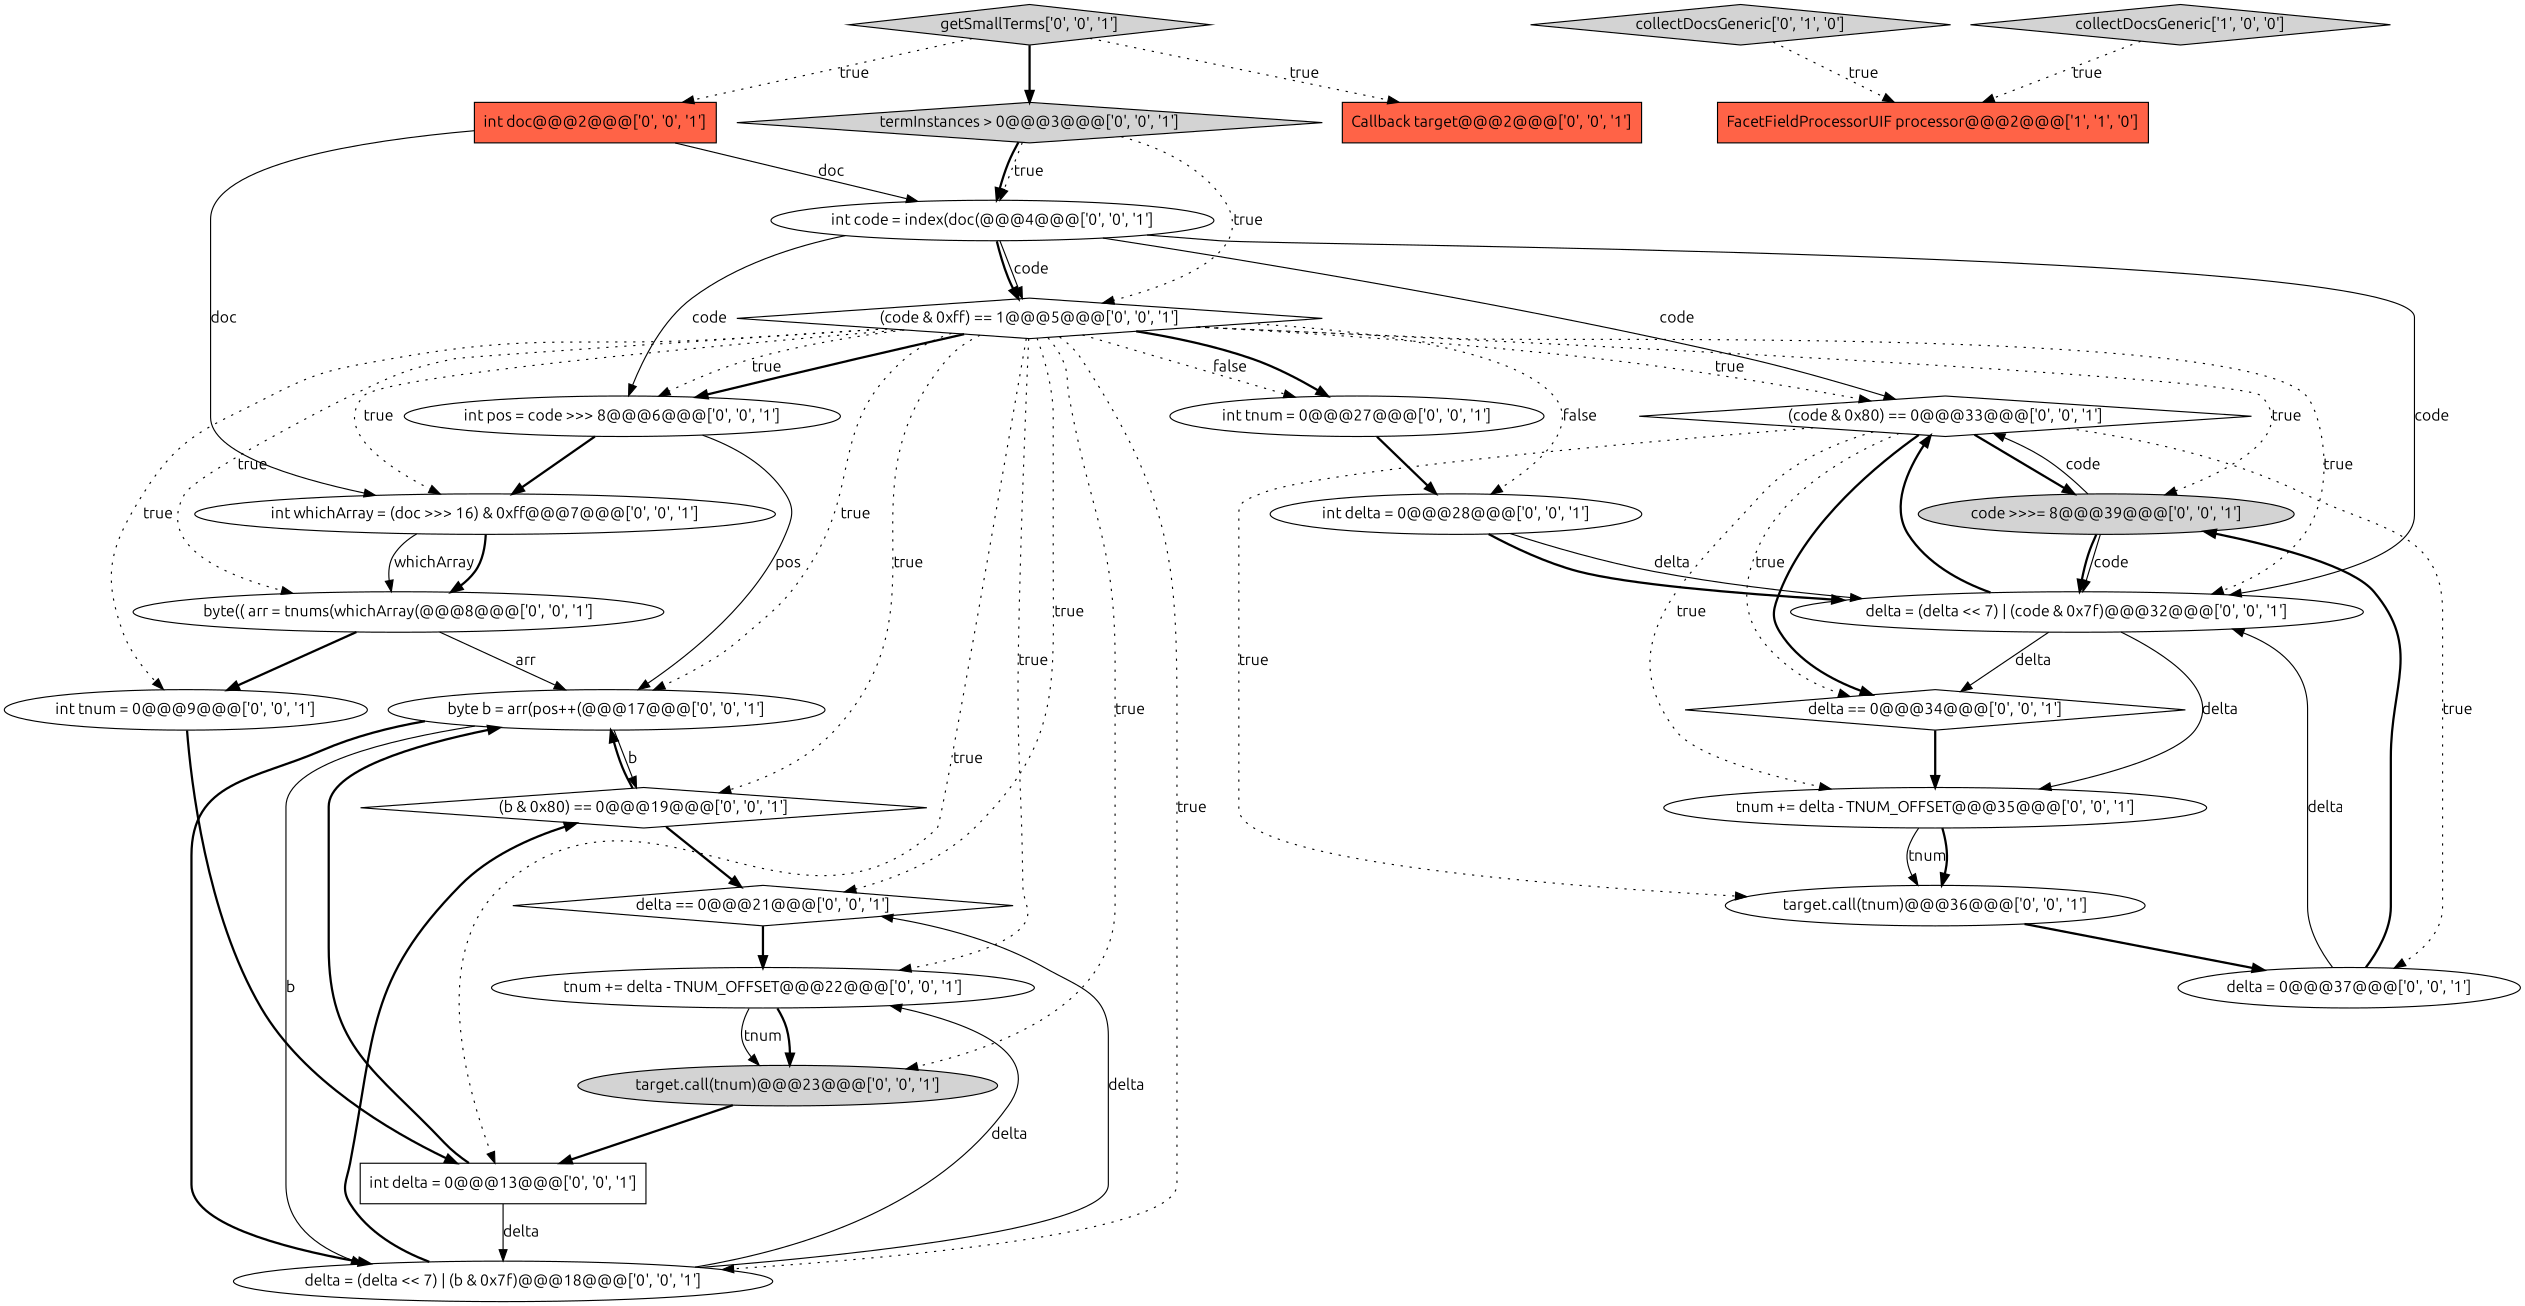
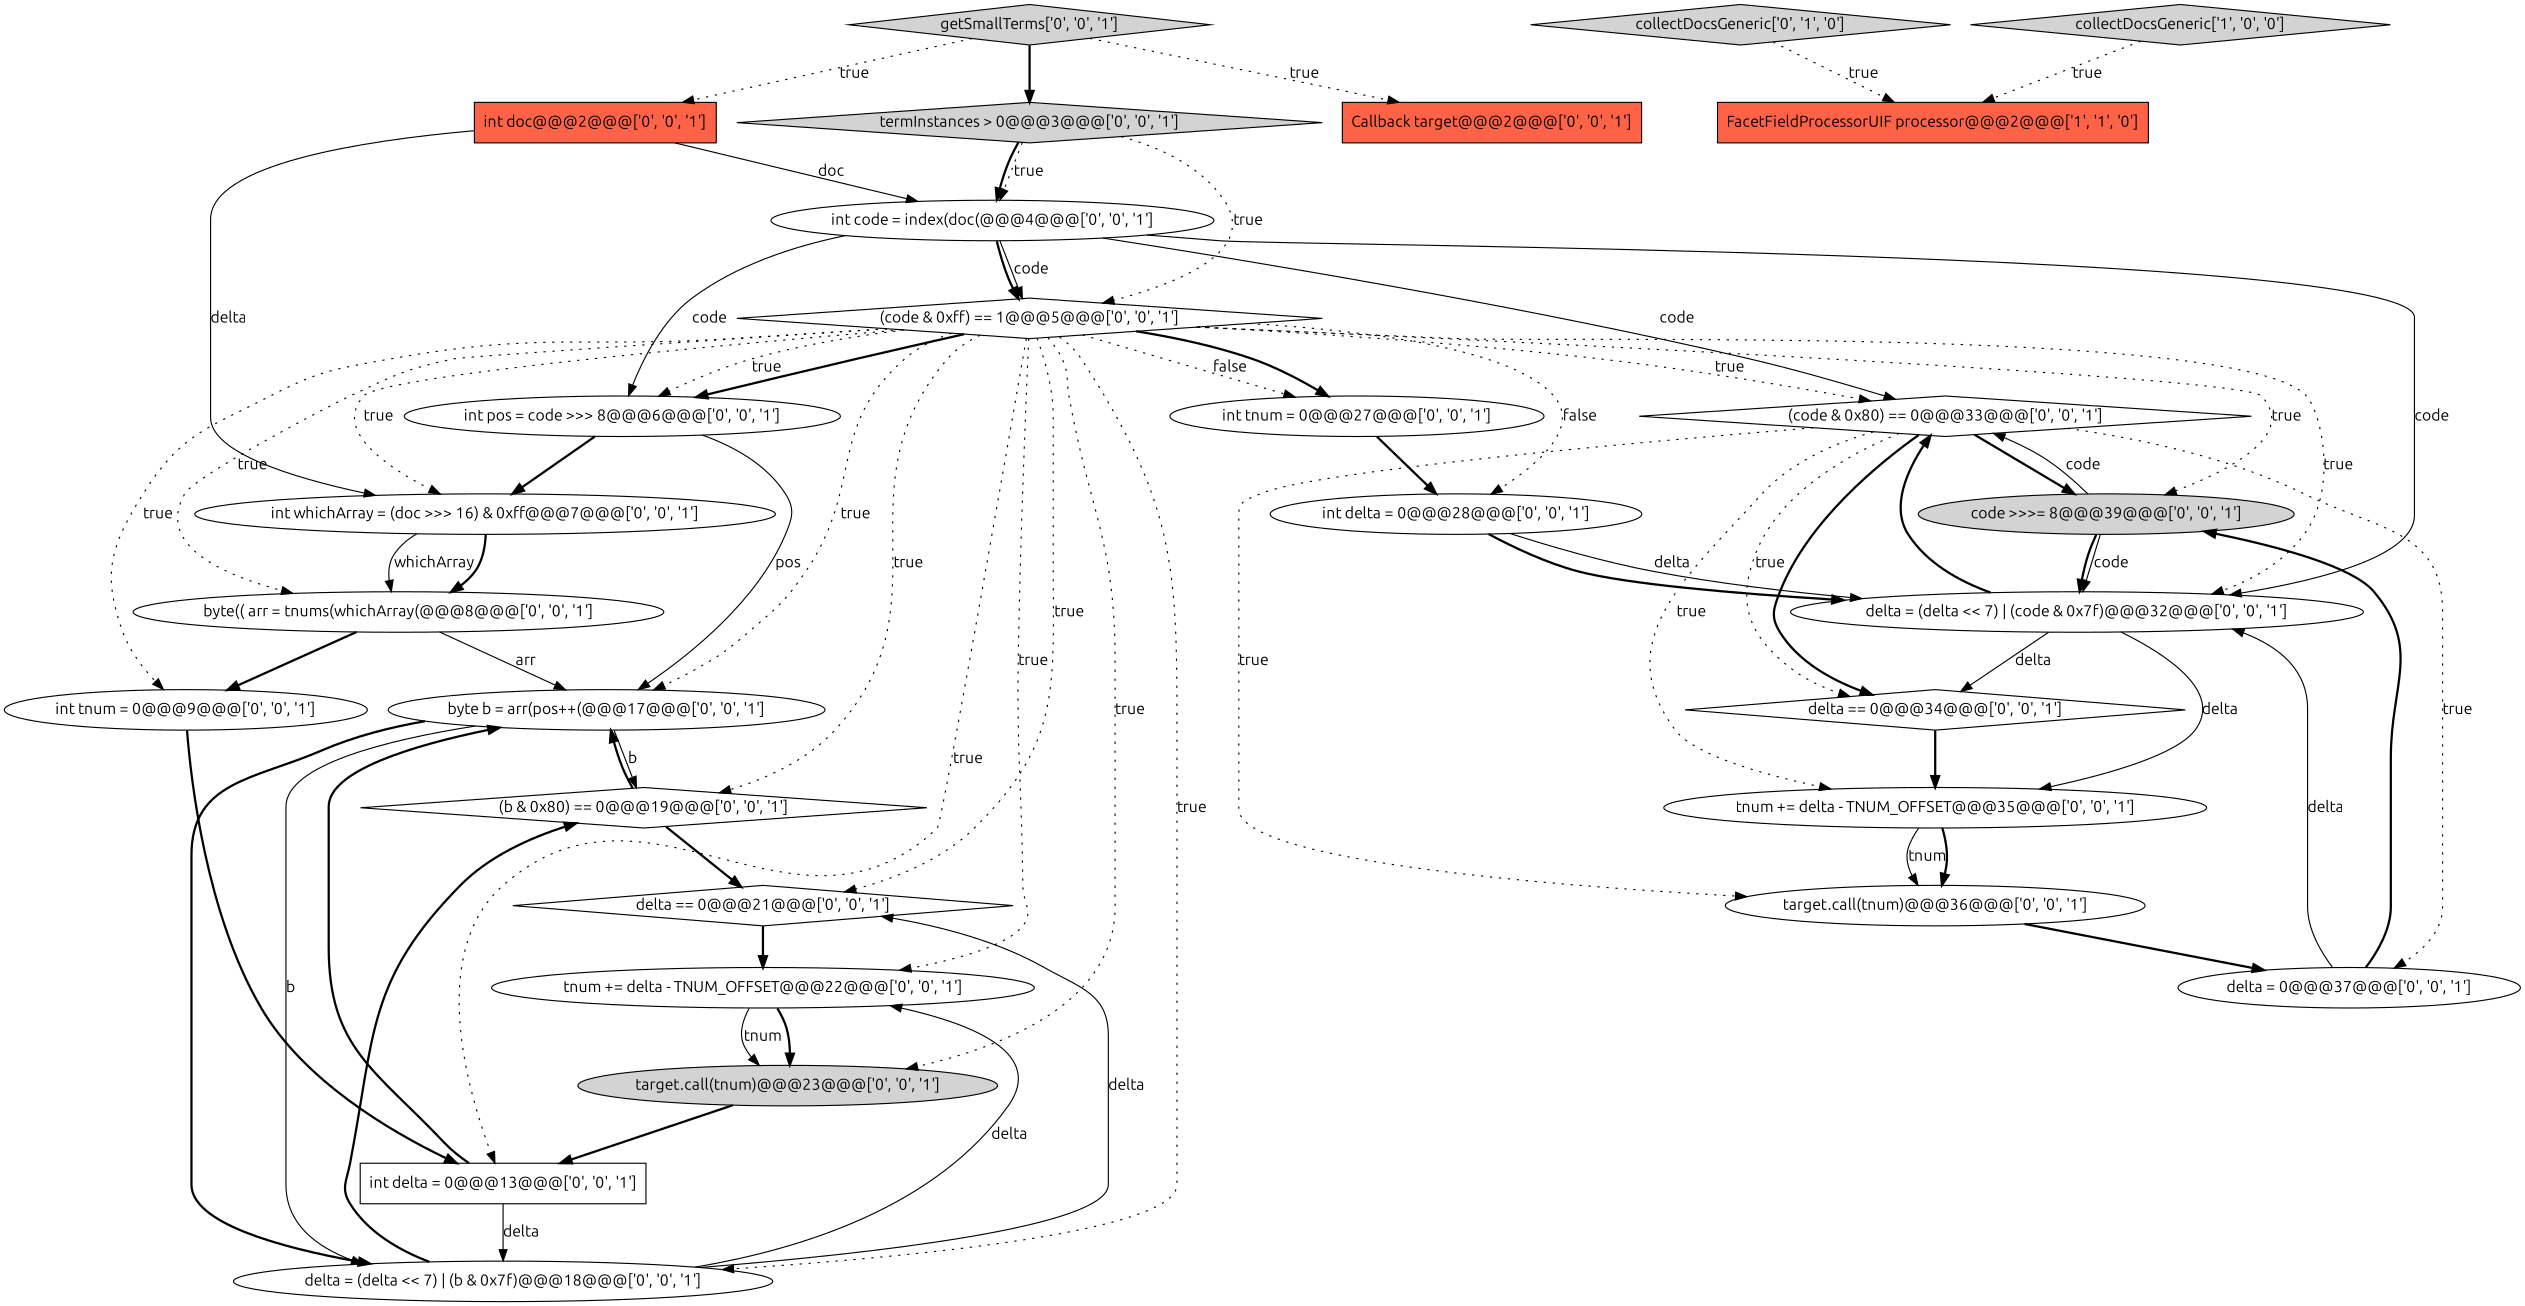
(224, 318) -> (229, 318)
